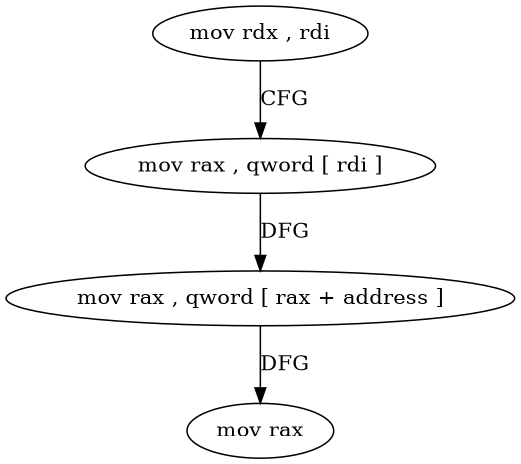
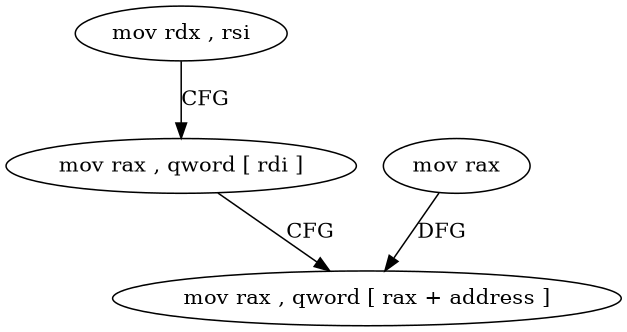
(260, 33) -> (181, 33)
(285, 232) -> (311, 232)
(260, 357) -> (416, 225)
